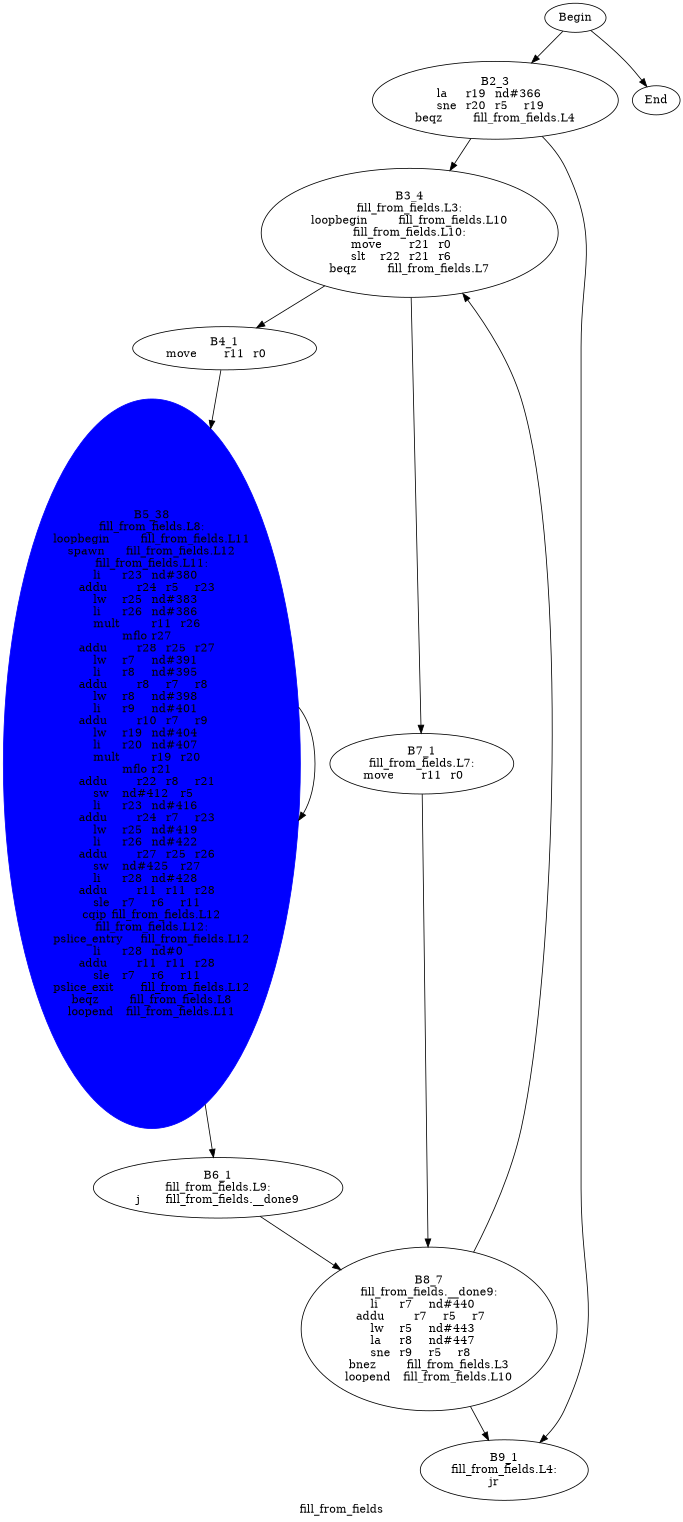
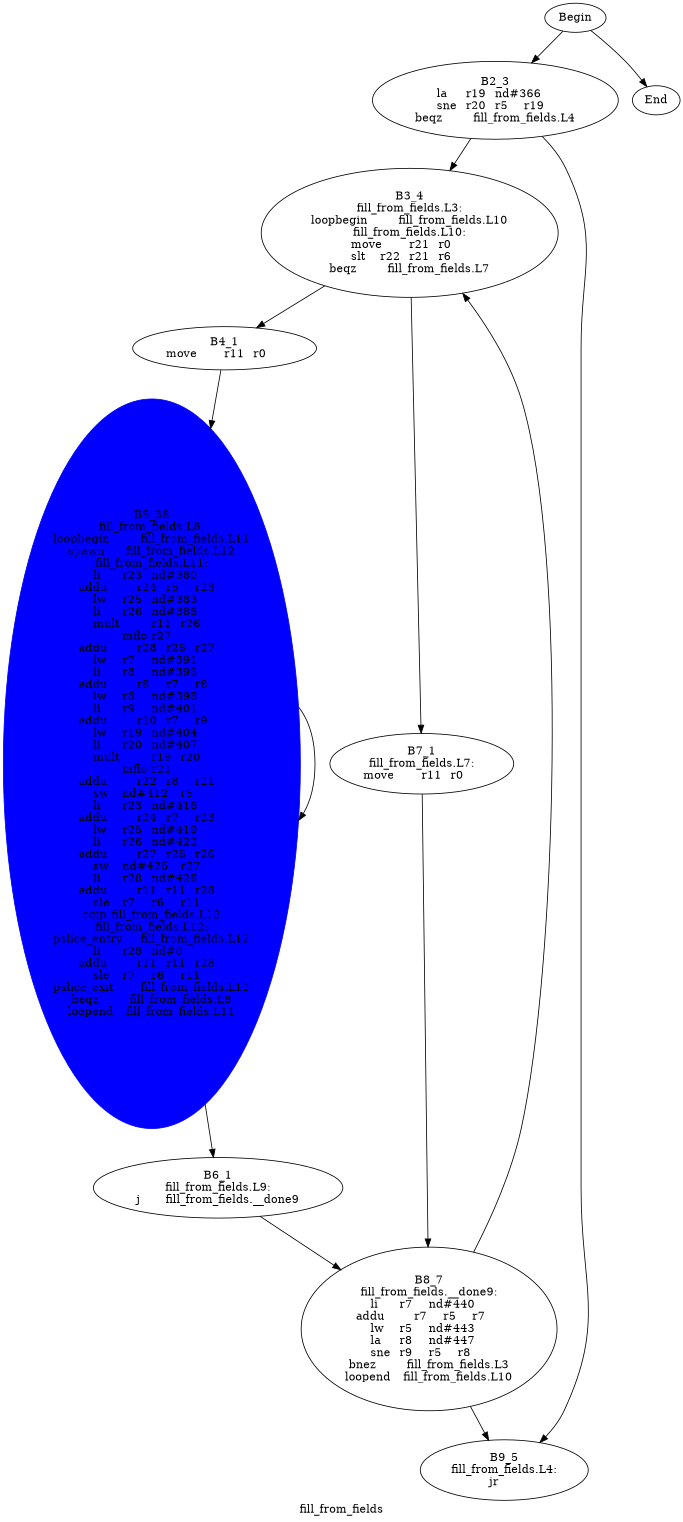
(504, 1470) -> (504, 1470)
